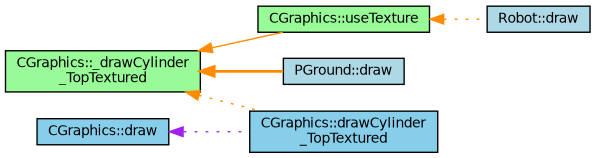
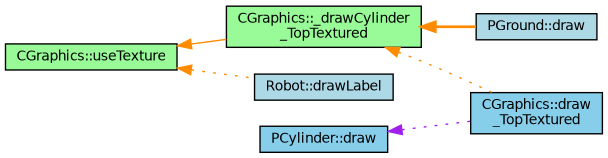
(539, 19) -> (324, 87)
(247, 40) -> (209, 42)
(103, 132) -> (324, 139)
(344, 132) -> (537, 113)
